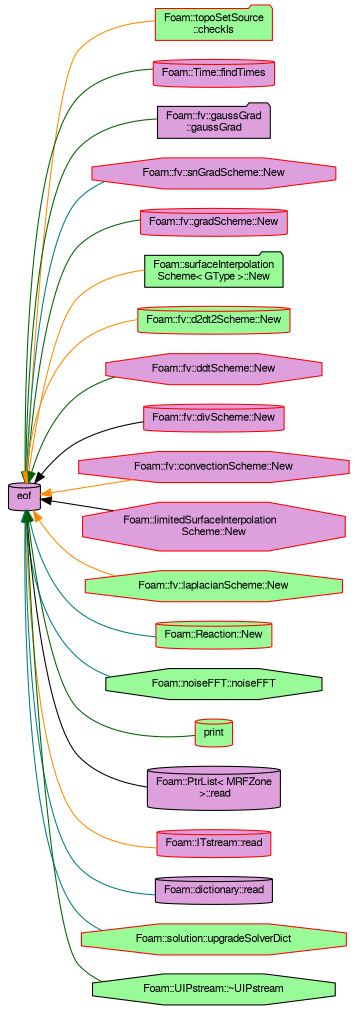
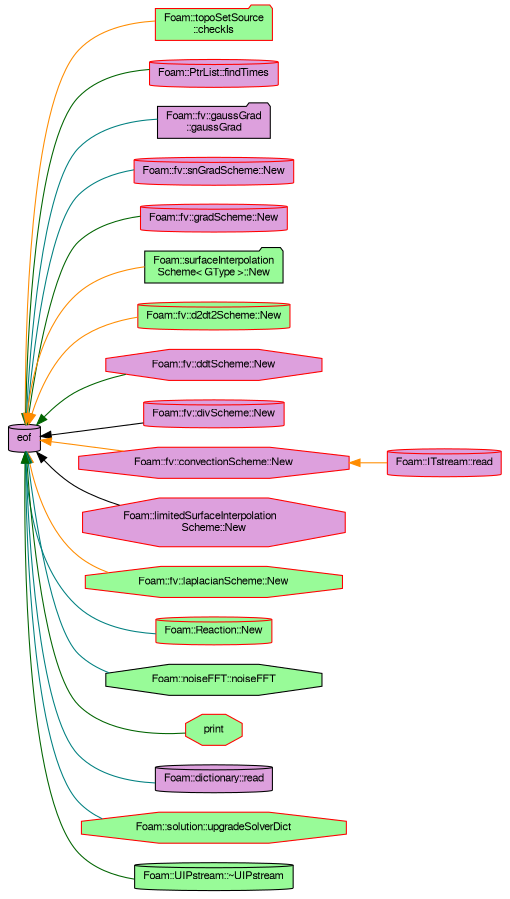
(214, 73) -> (214, 73)
(214, 173) -> (214, 171)
(57, 193) -> (46, 235)
(214, 733) -> (214, 730)
(49, 745) -> (374, 463)
(214, 788) -> none
(214, 989) -> (214, 877)
